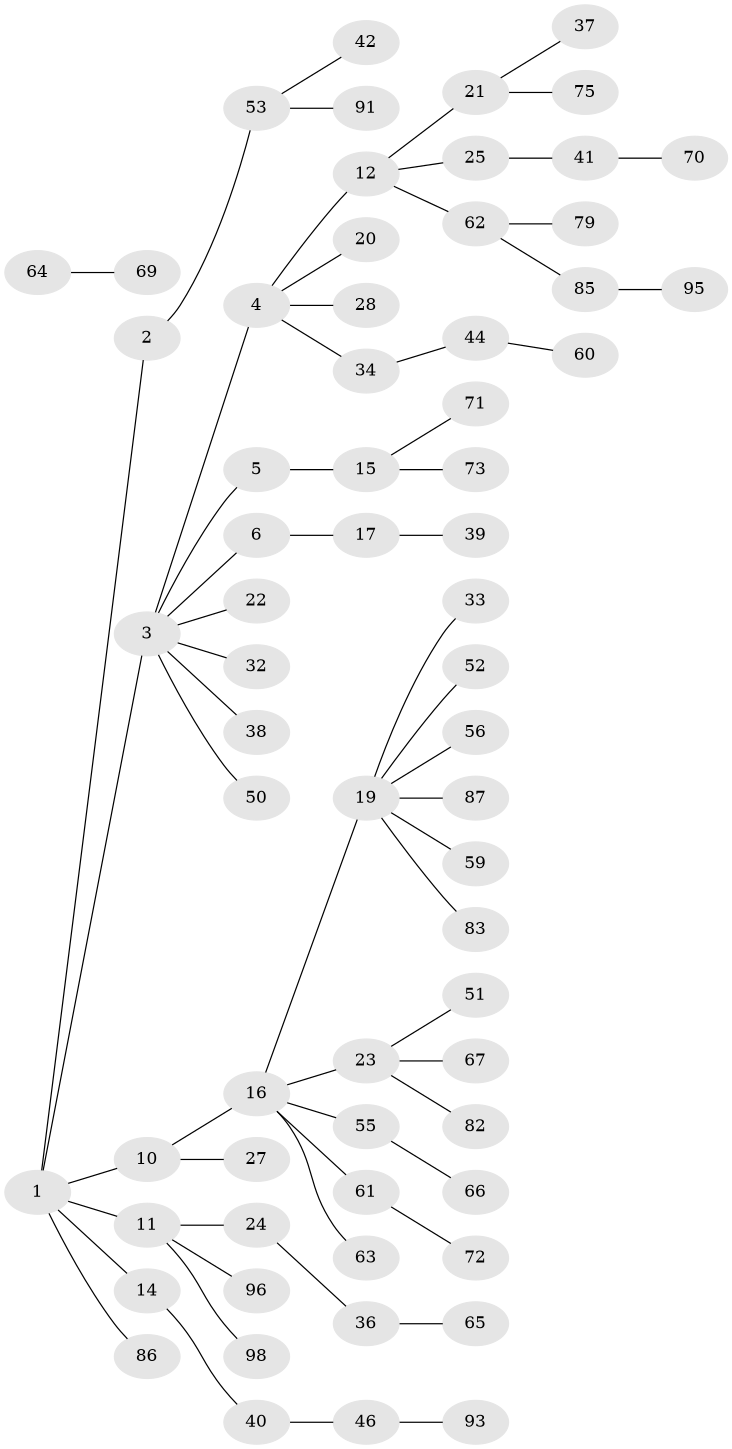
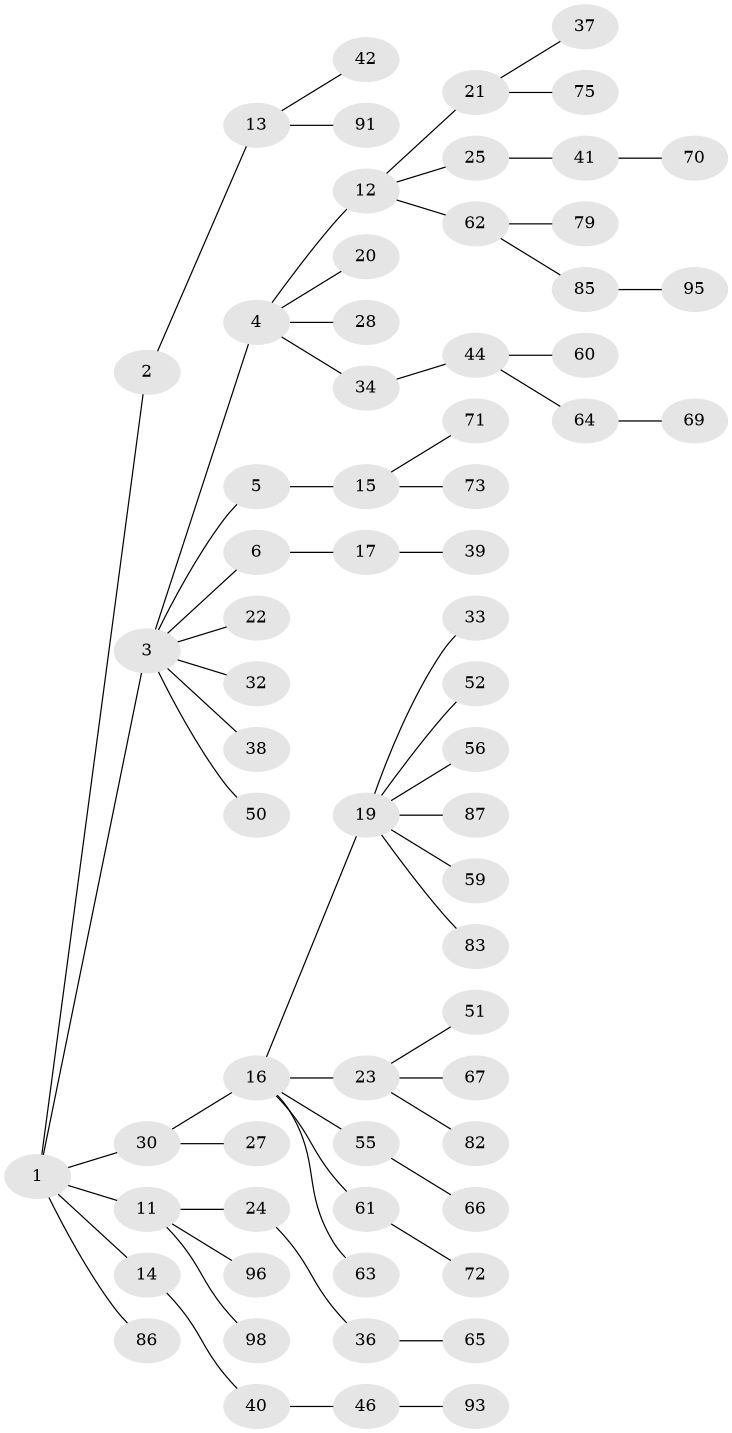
(257, 108) -> (257, 125)
none -> (530, 388)
(147, 1159) -> (147, 1144)
